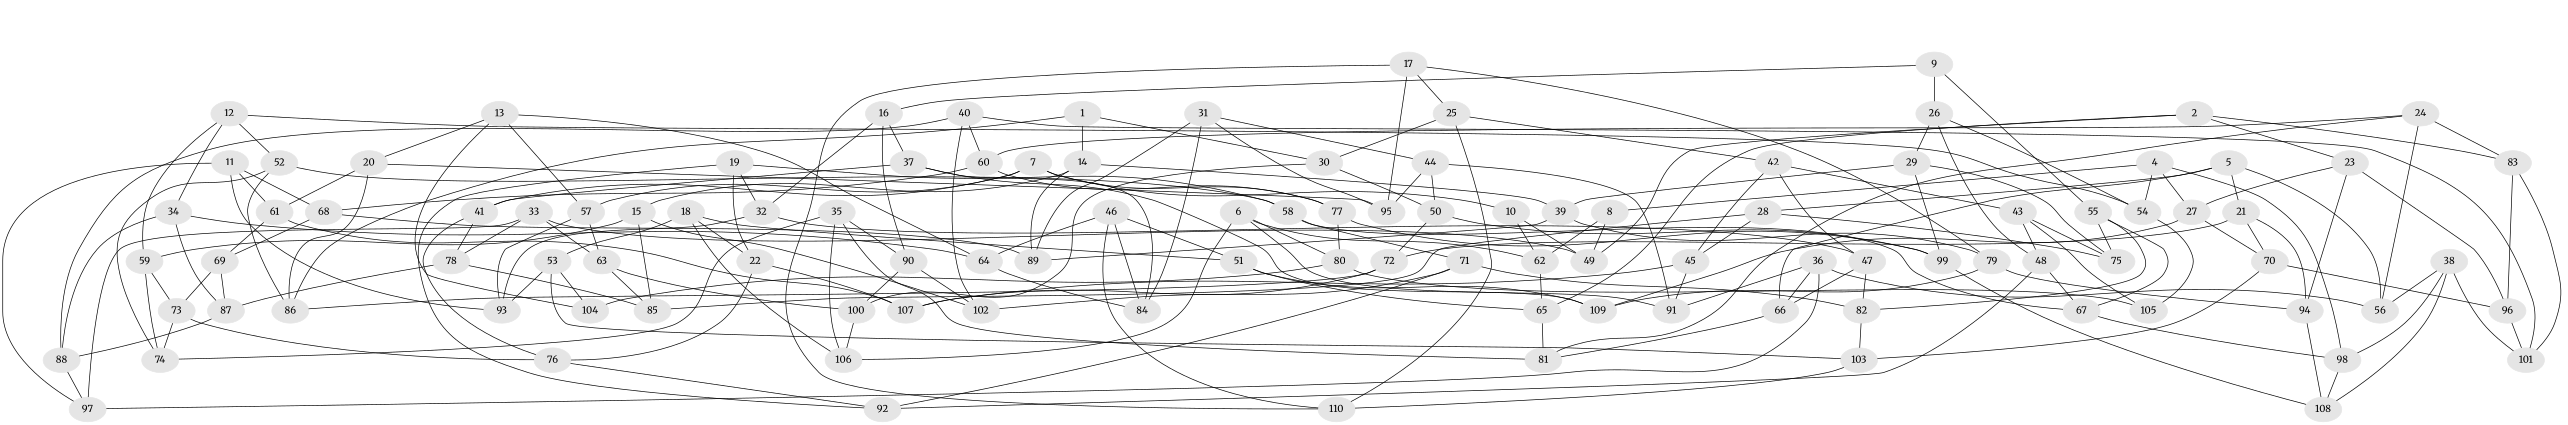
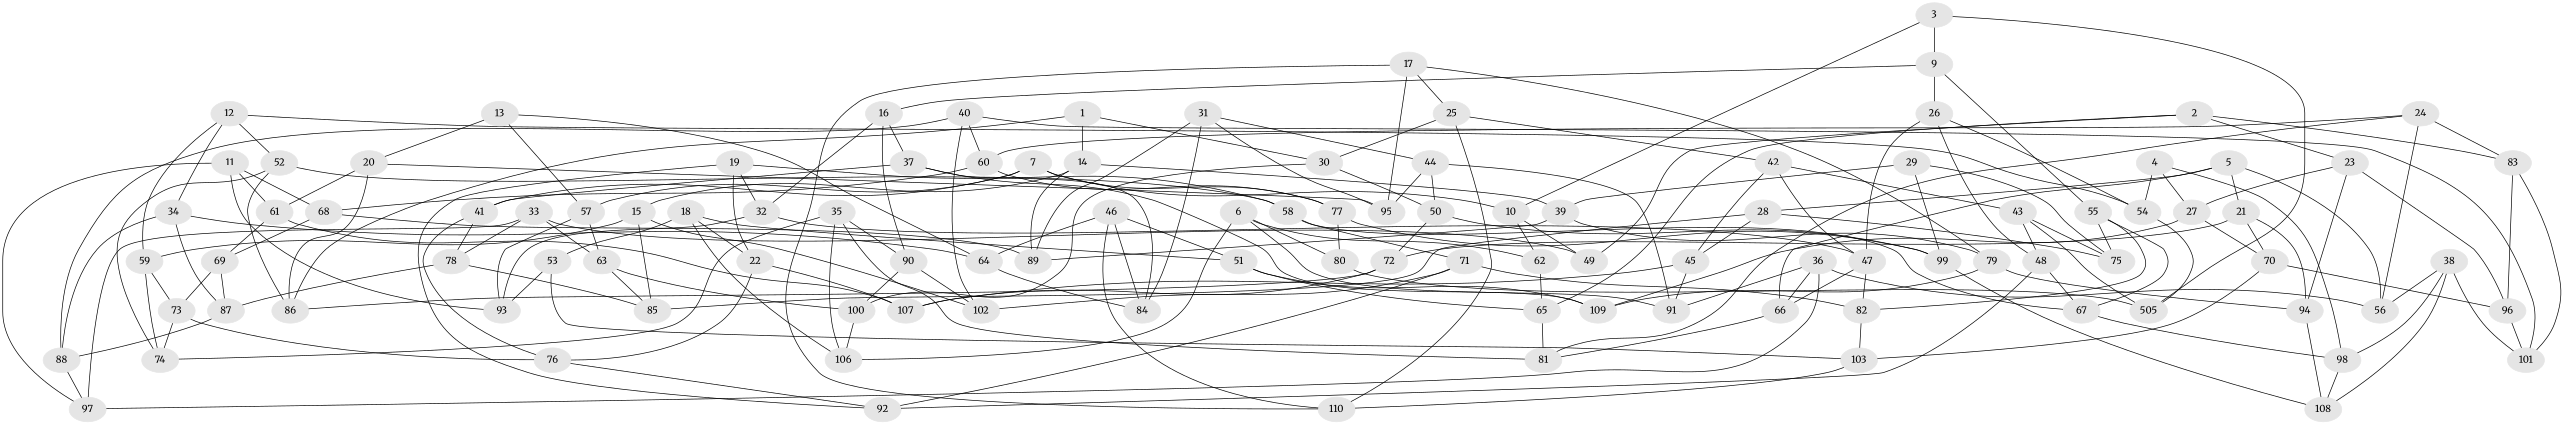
none -> (1934, 15)
(1923, 138) -> (1876, 177)
(1610, 212) -> none
(590, 311) -> none
(2149, 311) -> (2149, 311)
